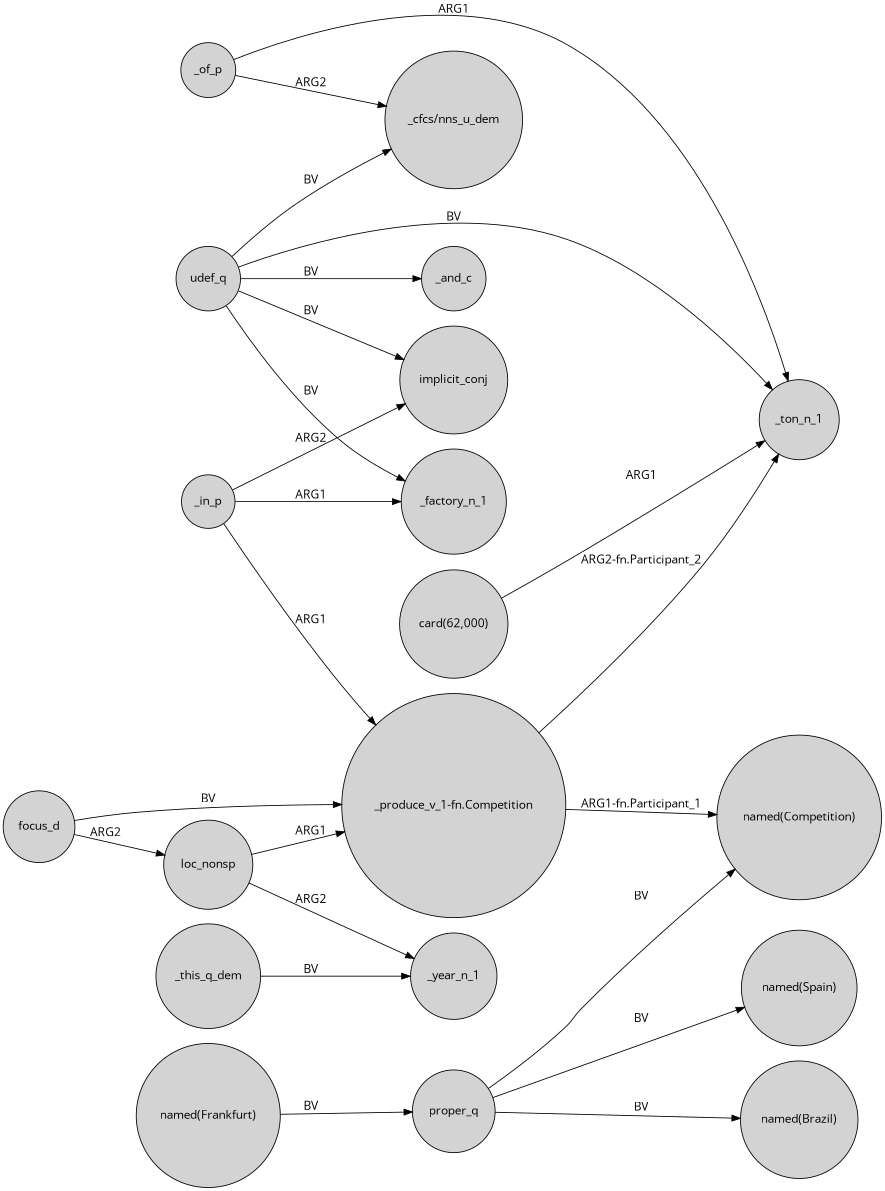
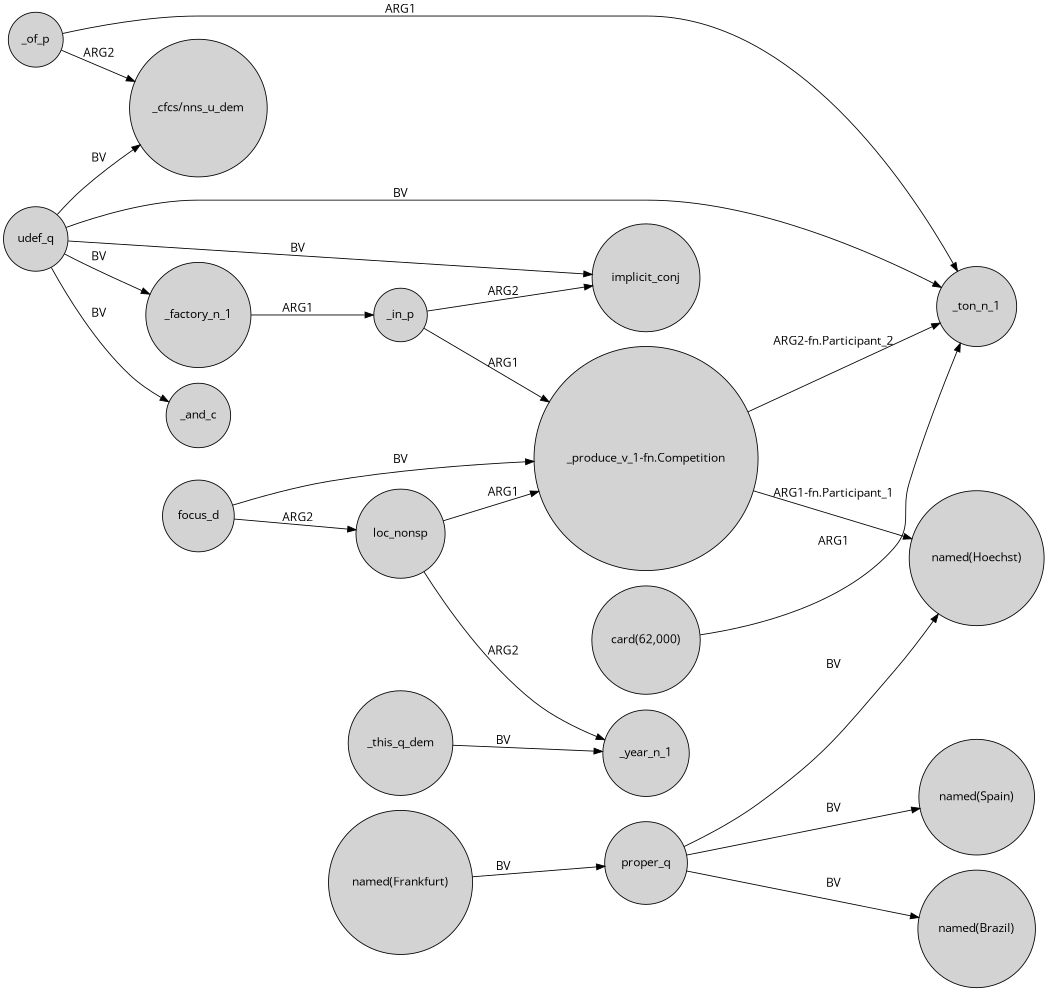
(314, 502) -> (308, 315)
(799, 817) -> (977, 558)
